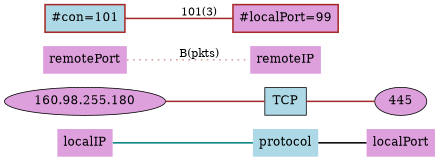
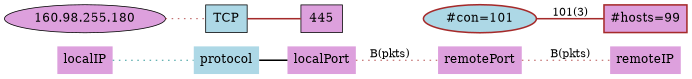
(85, 18) -> (480, 19)
(286, 18) -> (645, 19)
none -> (397, 60)
(215, 101) -> (186, 19)
(401, 101) -> (322, 19)
(183, 143) -> (153, 60)
